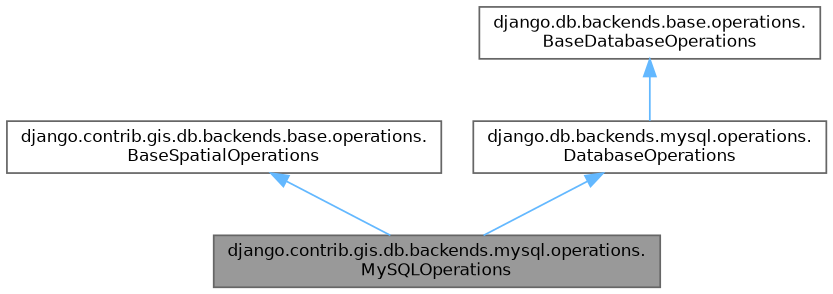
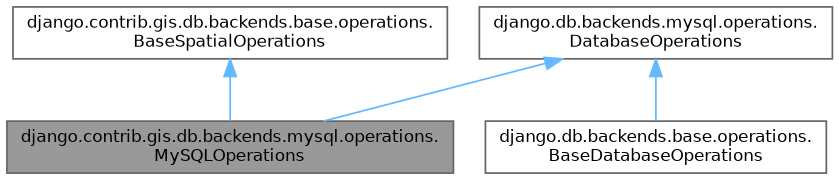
(650, 99) -> (656, 99)
